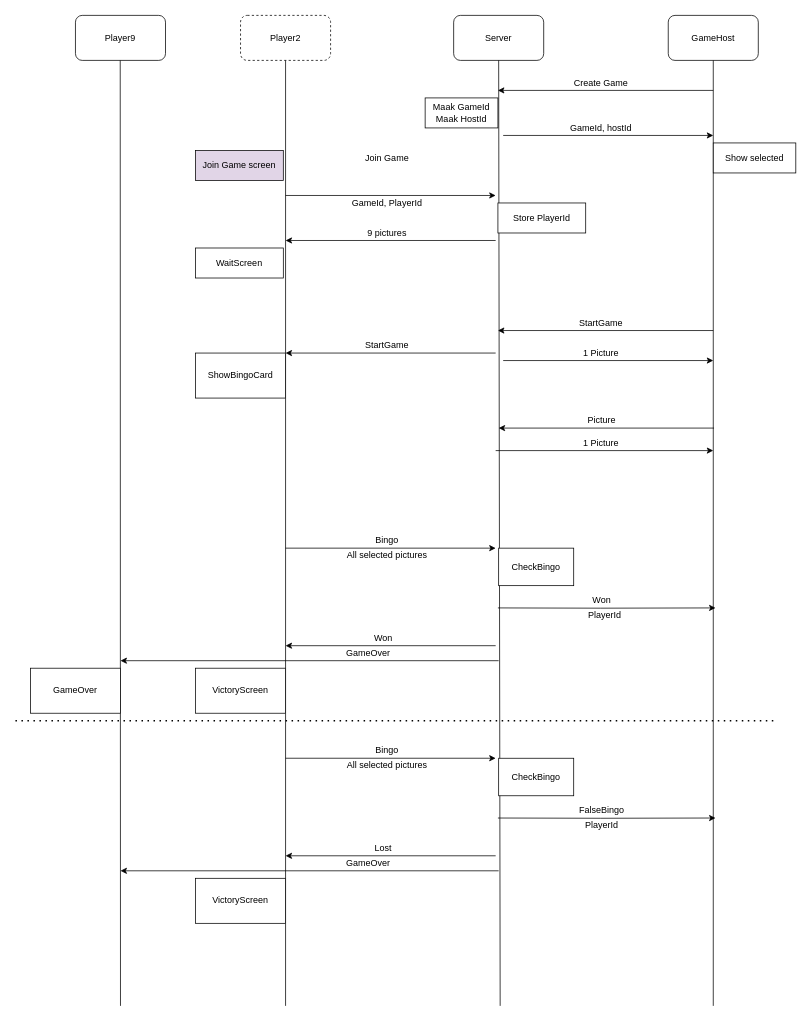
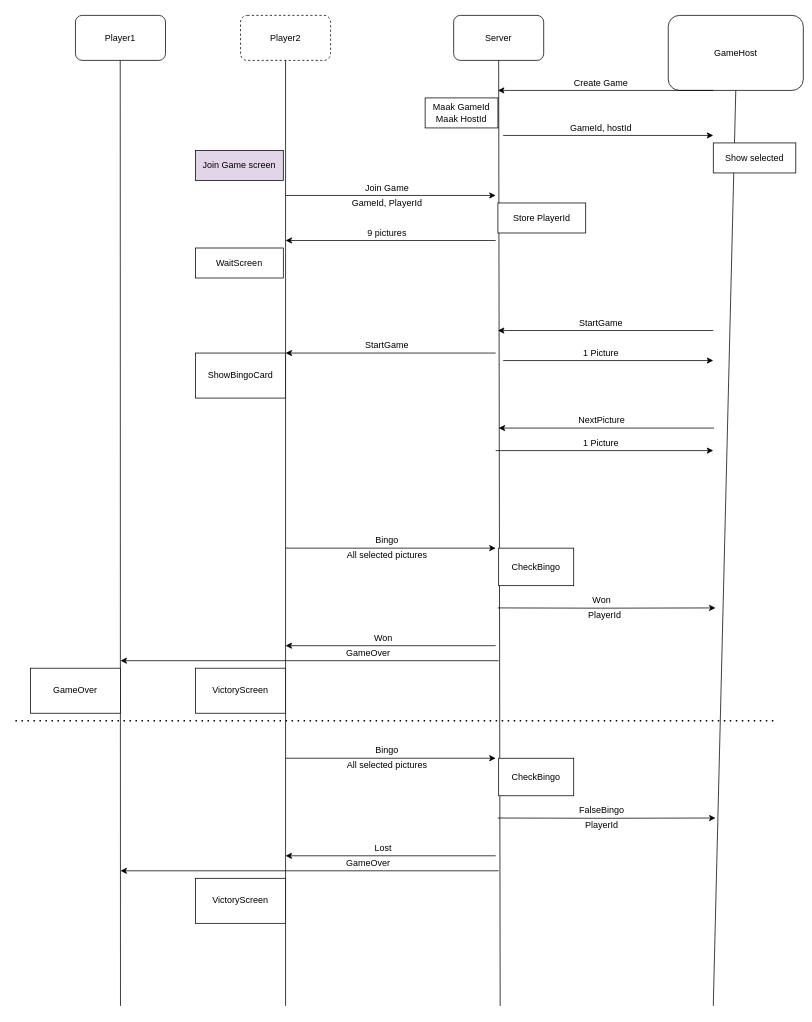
(120, 38) -> (120, 38)
(713, 38) -> (735, 53)
(387, 158) -> (387, 188)
(602, 420) -> (602, 420)
